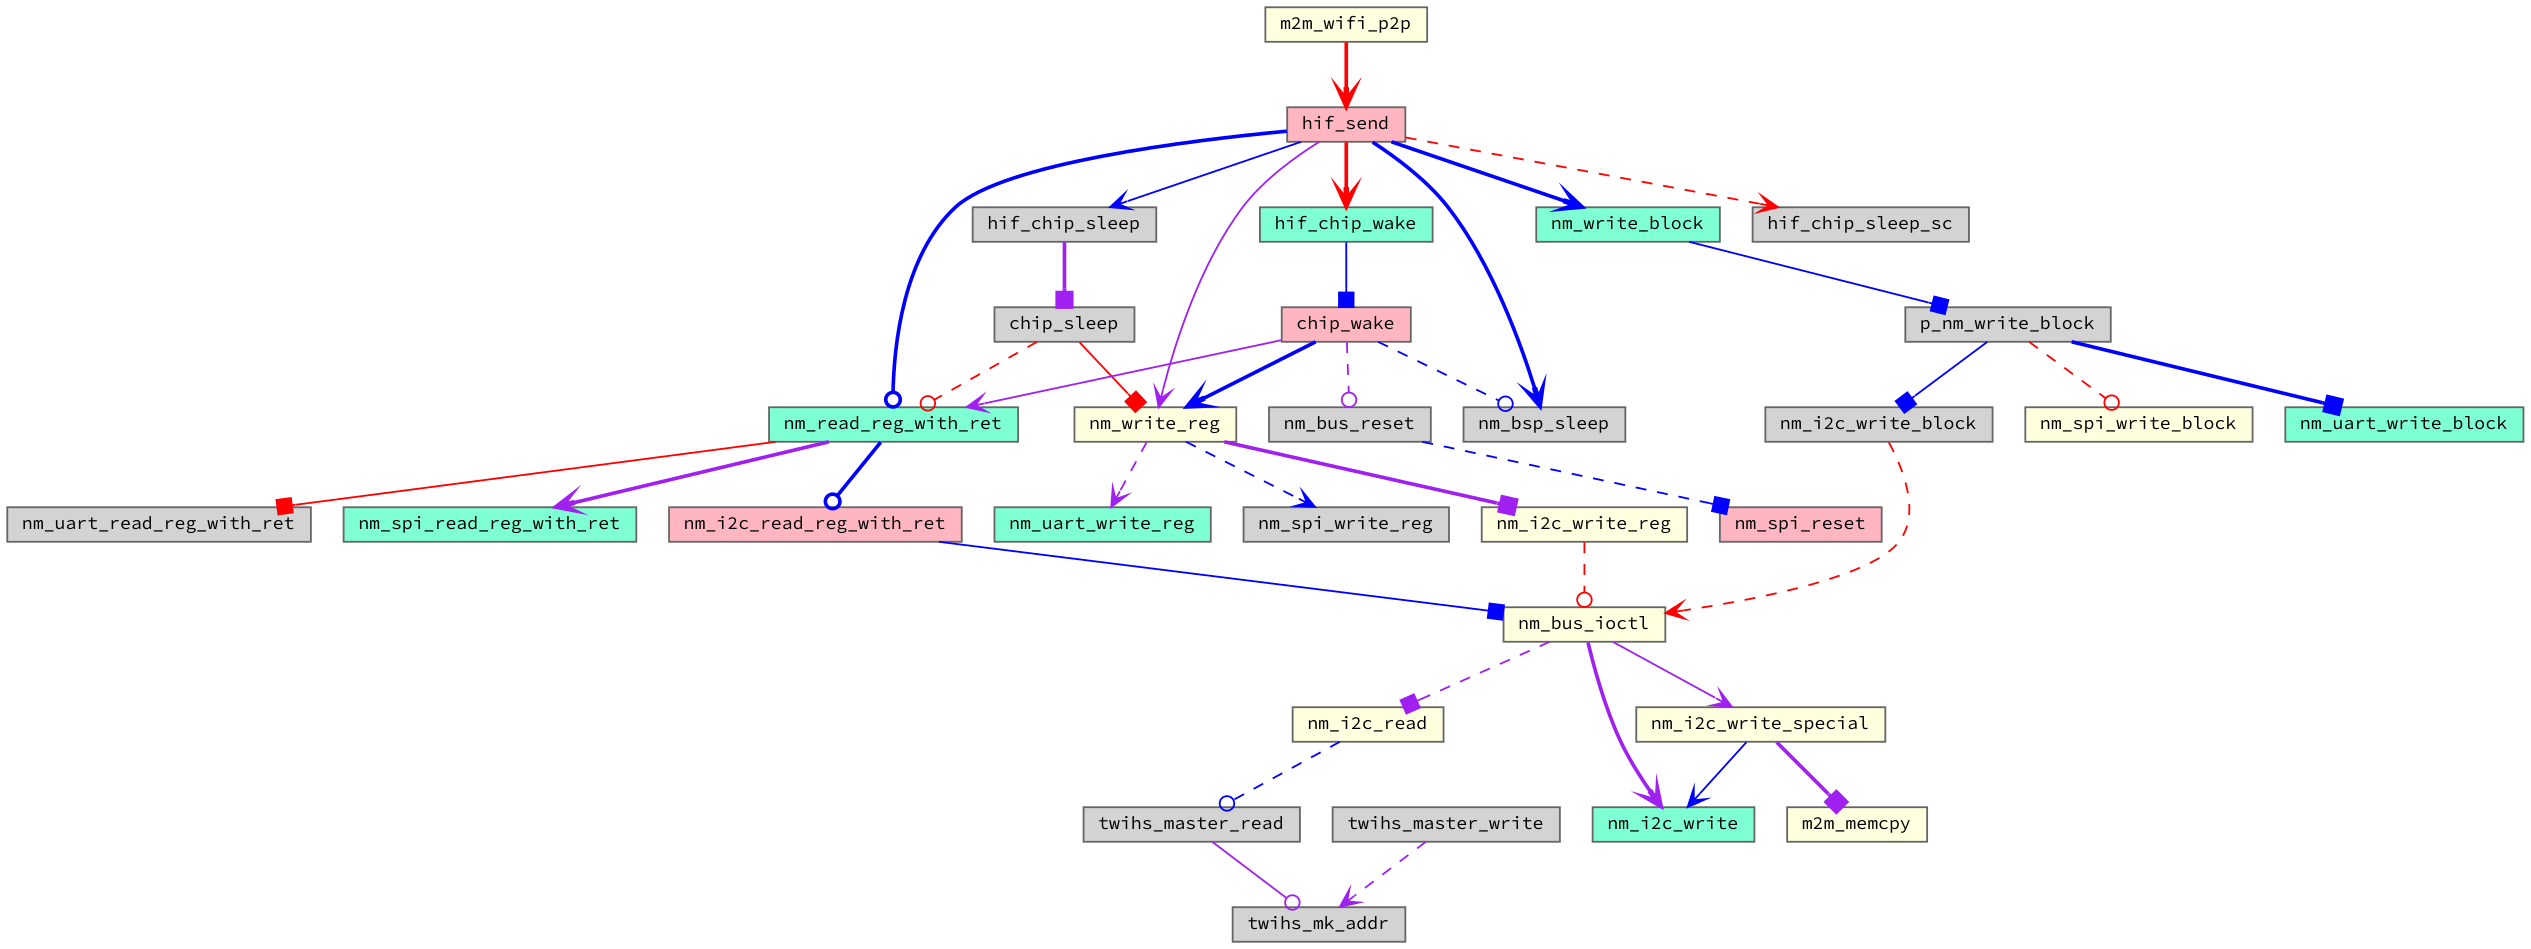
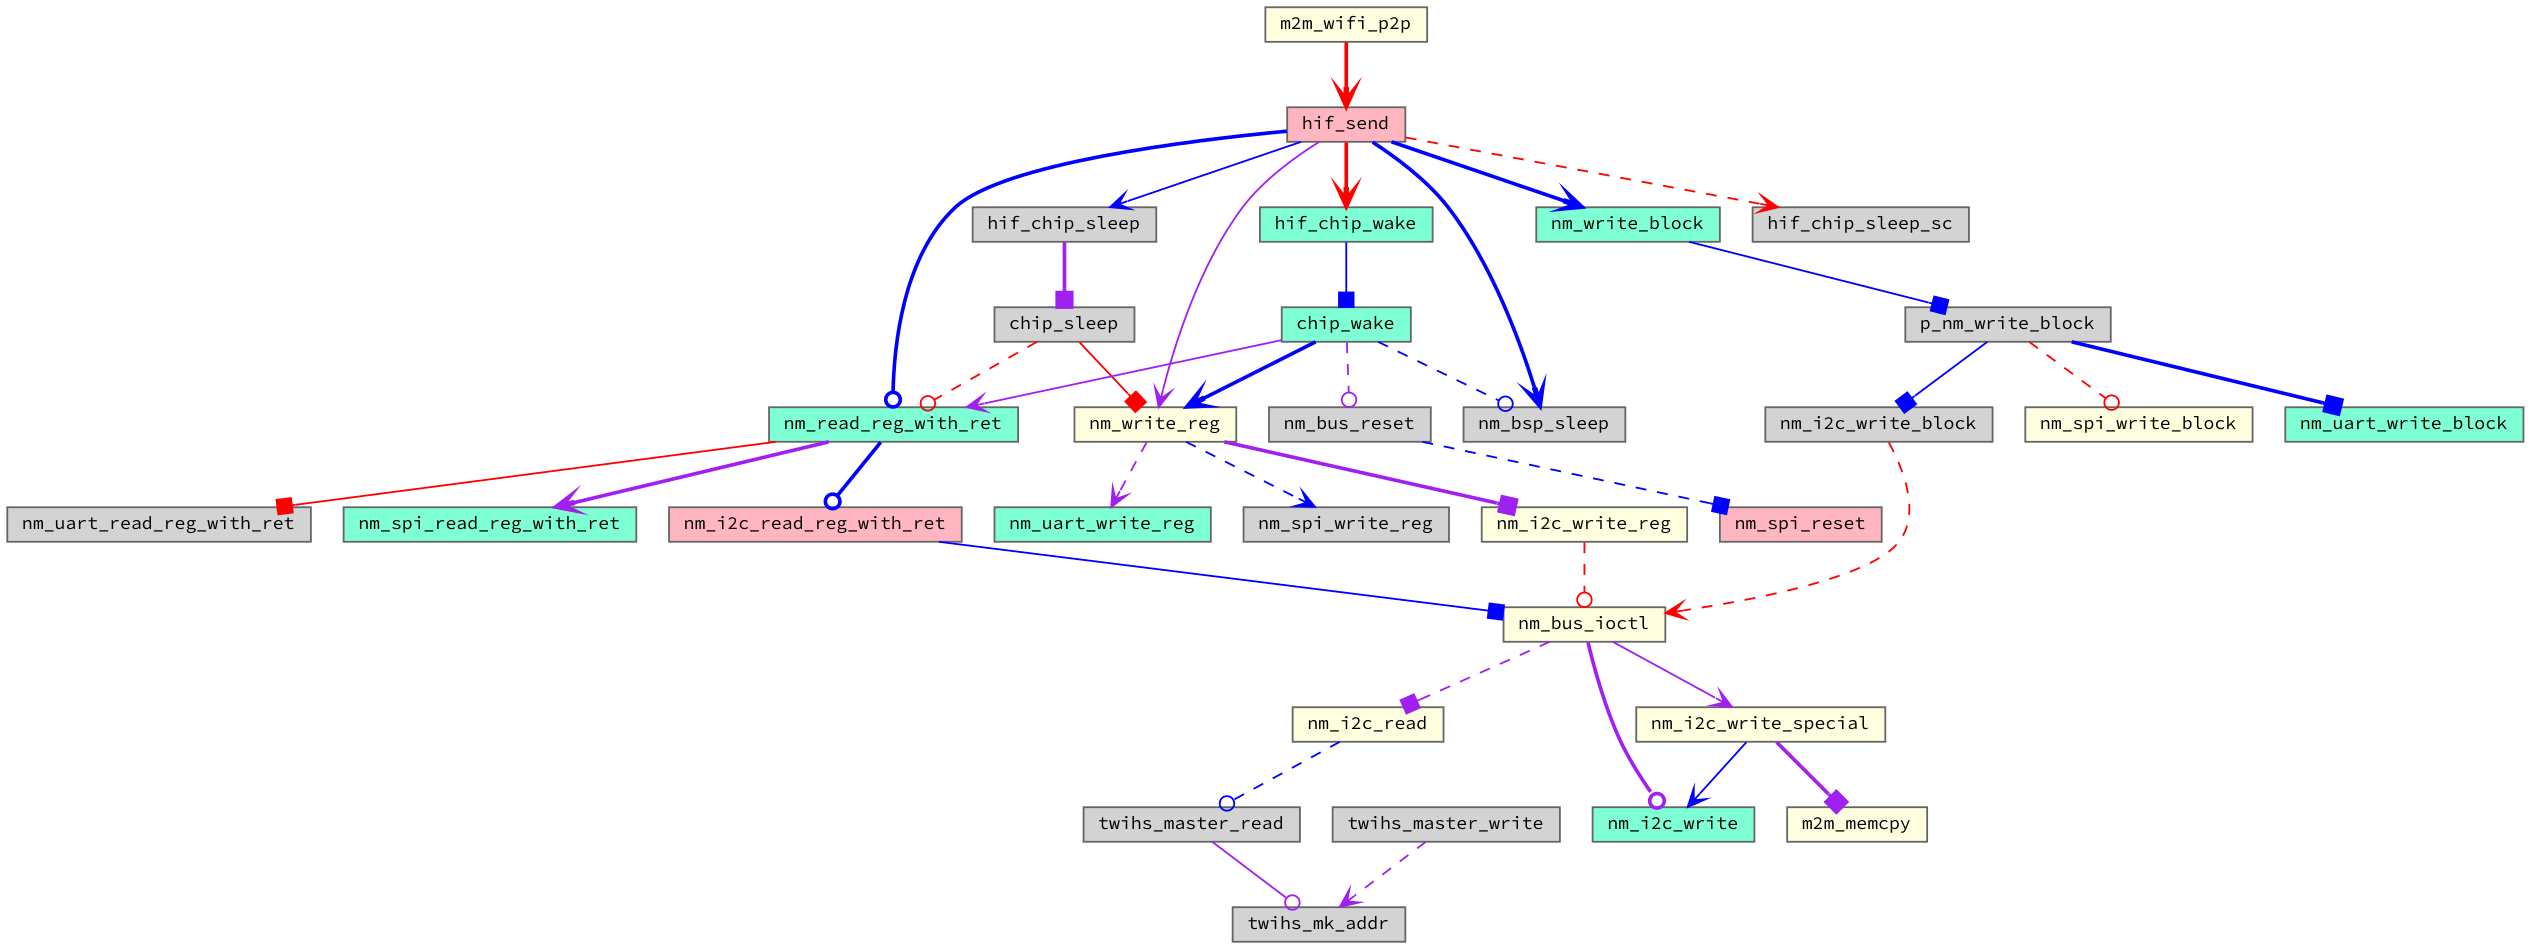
(1346, 325) -> (1346, 325)
(1612, 720) -> (1612, 720)
